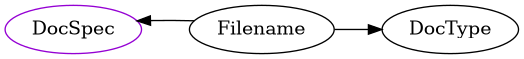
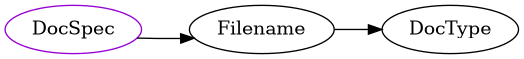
(172, 20) -> (159, 38)
